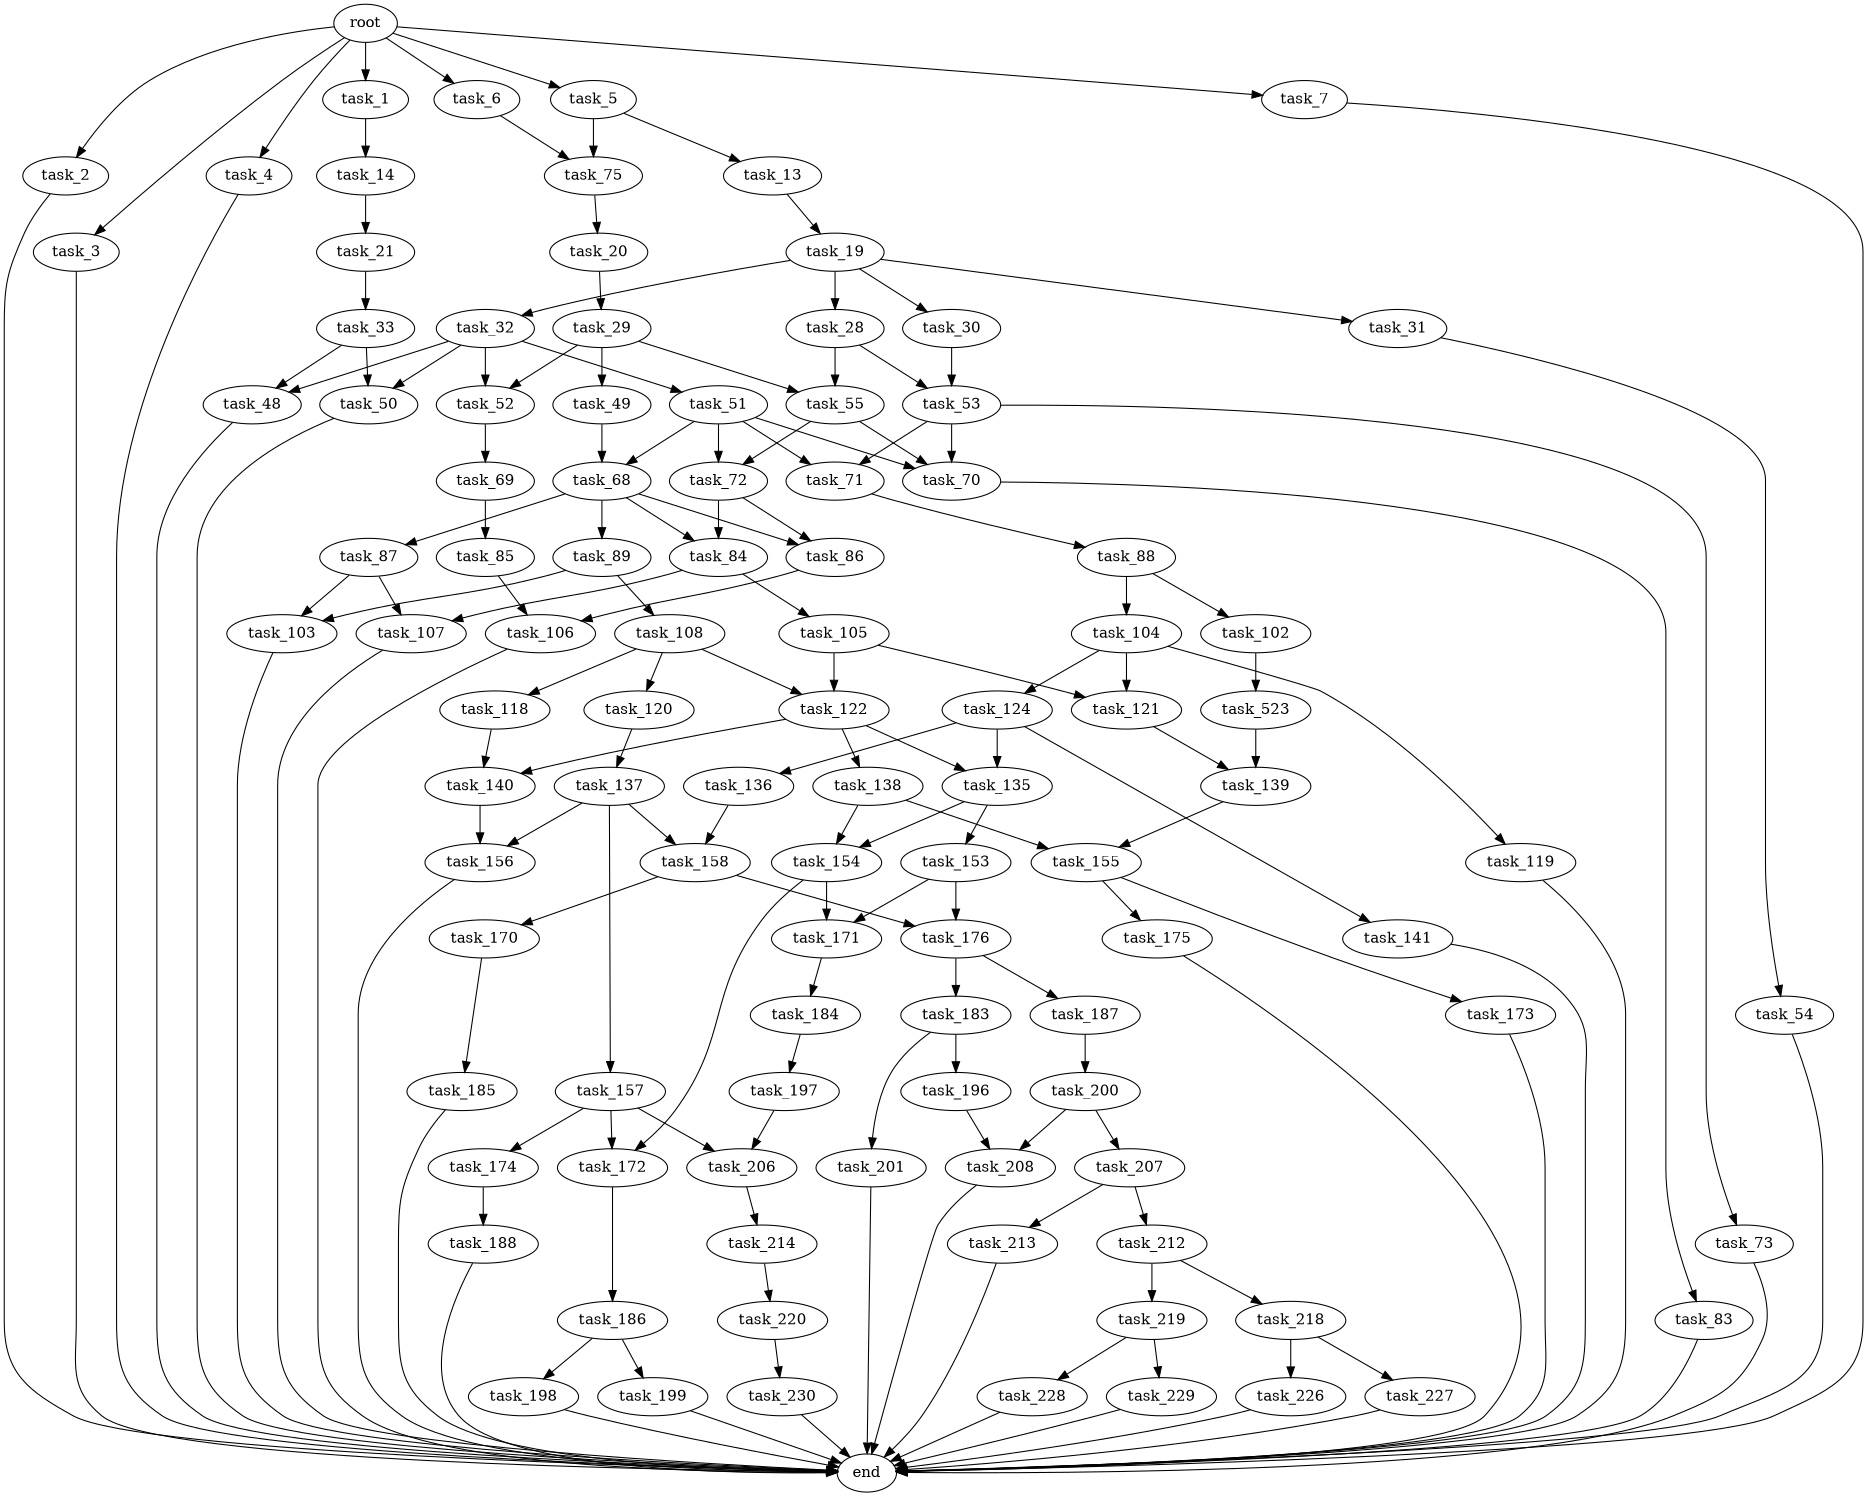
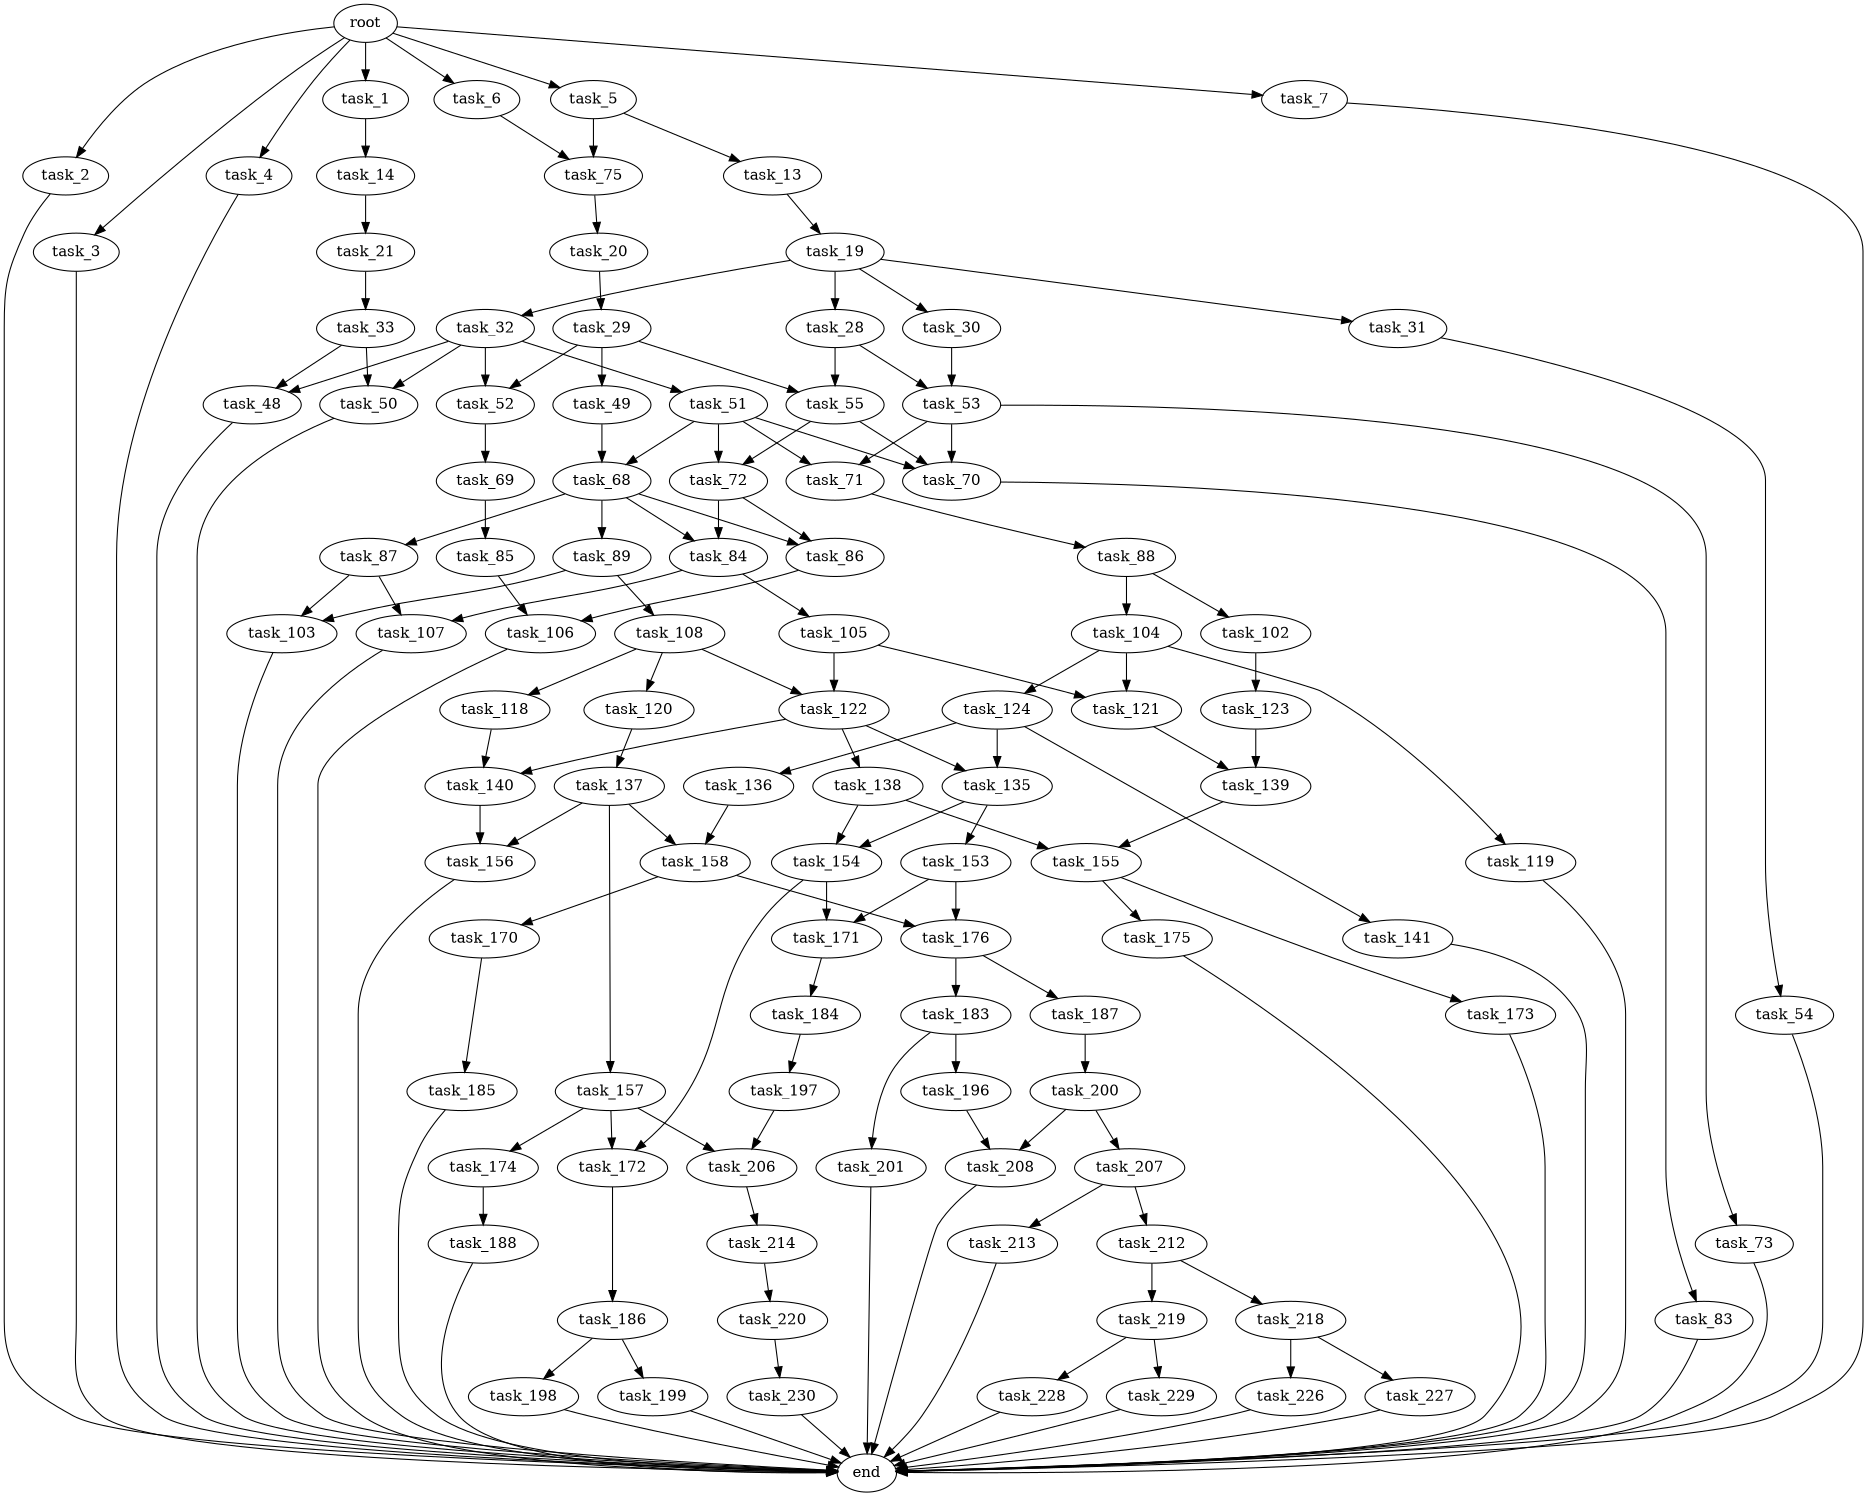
(1256, 710) -> (1256, 710)
